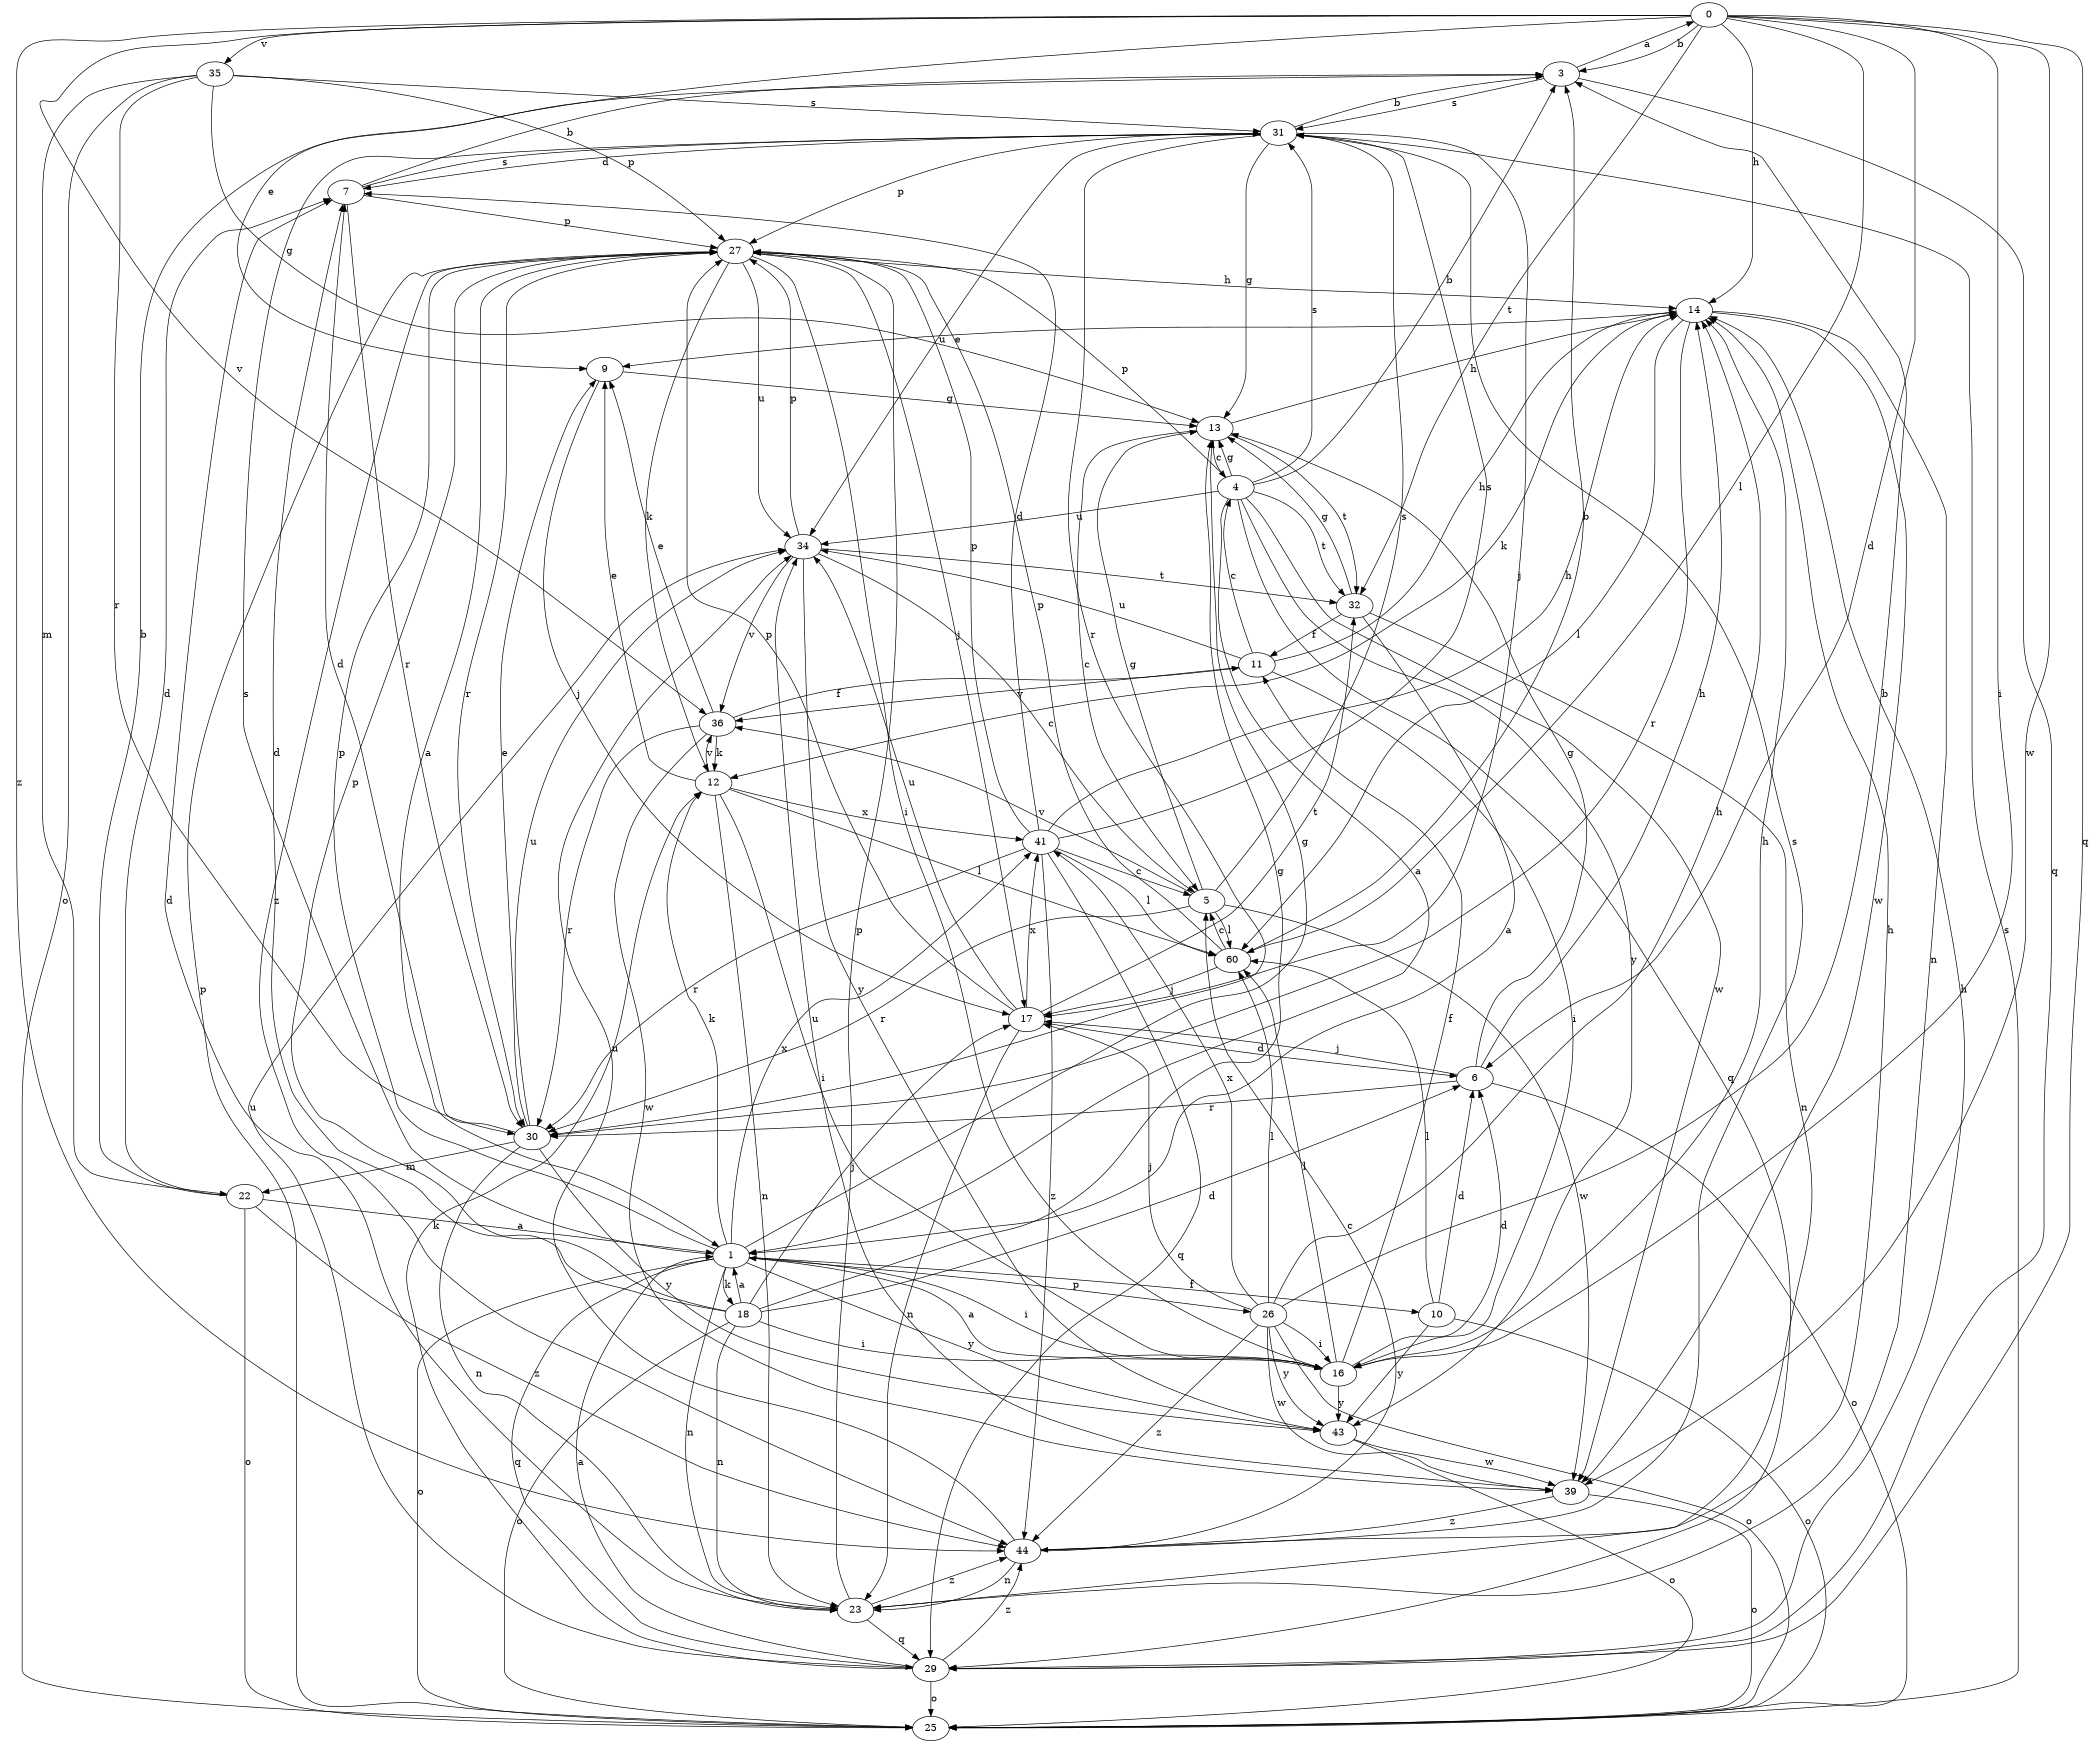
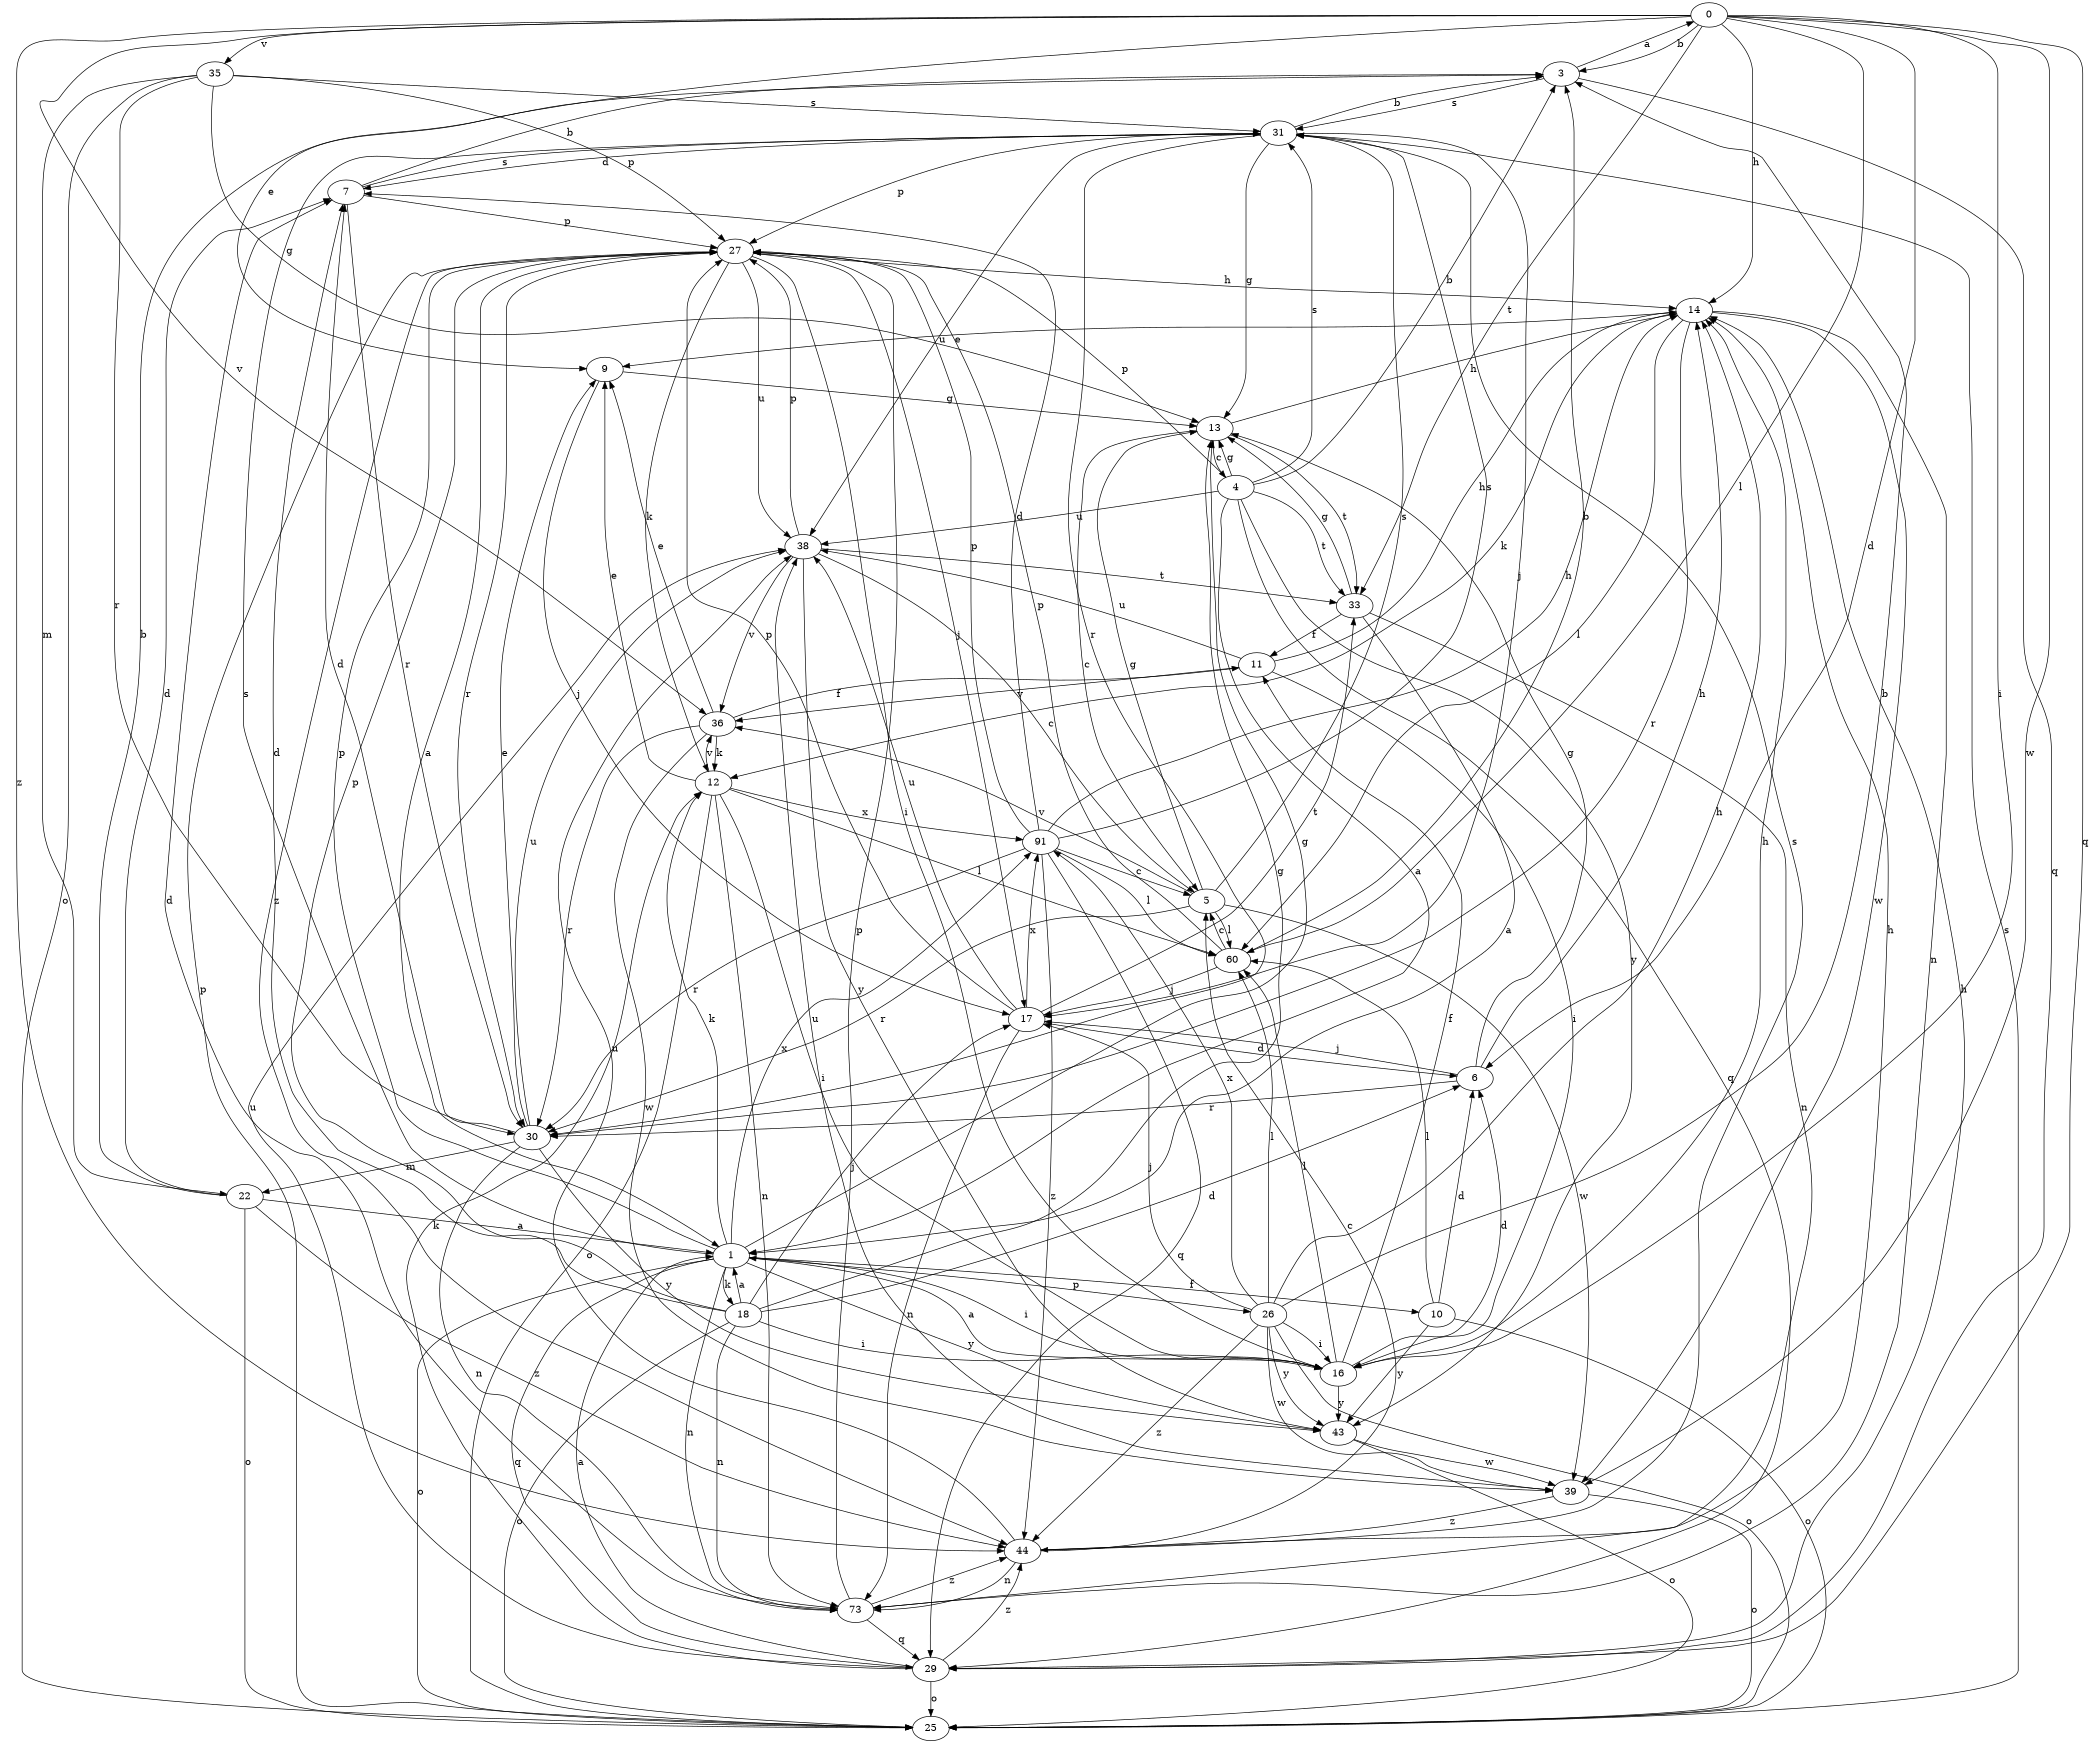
(803, 547) -> (803, 547)
(1230, 581) -> none
(1355, 606) -> (1355, 606)
(1041, 842) -> (1041, 842)
(1698, 887) -> none
(855, 1610) -> (855, 1610)
(1787, 1703) -> (477, 1427)
